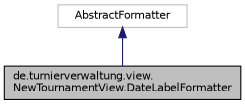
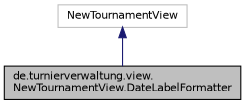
(123, 16) -> (123, 16)
